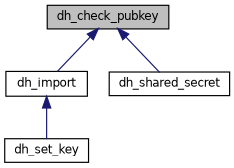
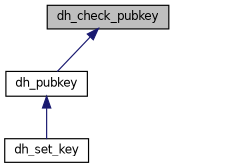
(47, 84) -> (47, 84)
(169, 84) -> none
